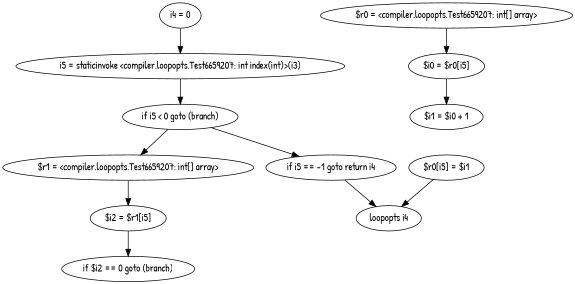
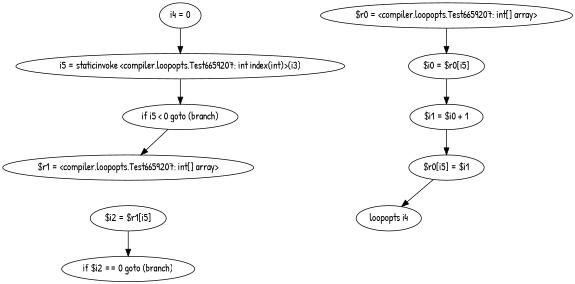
none -> (446, 139)
(331, 168) -> none
(128, 189) -> none
